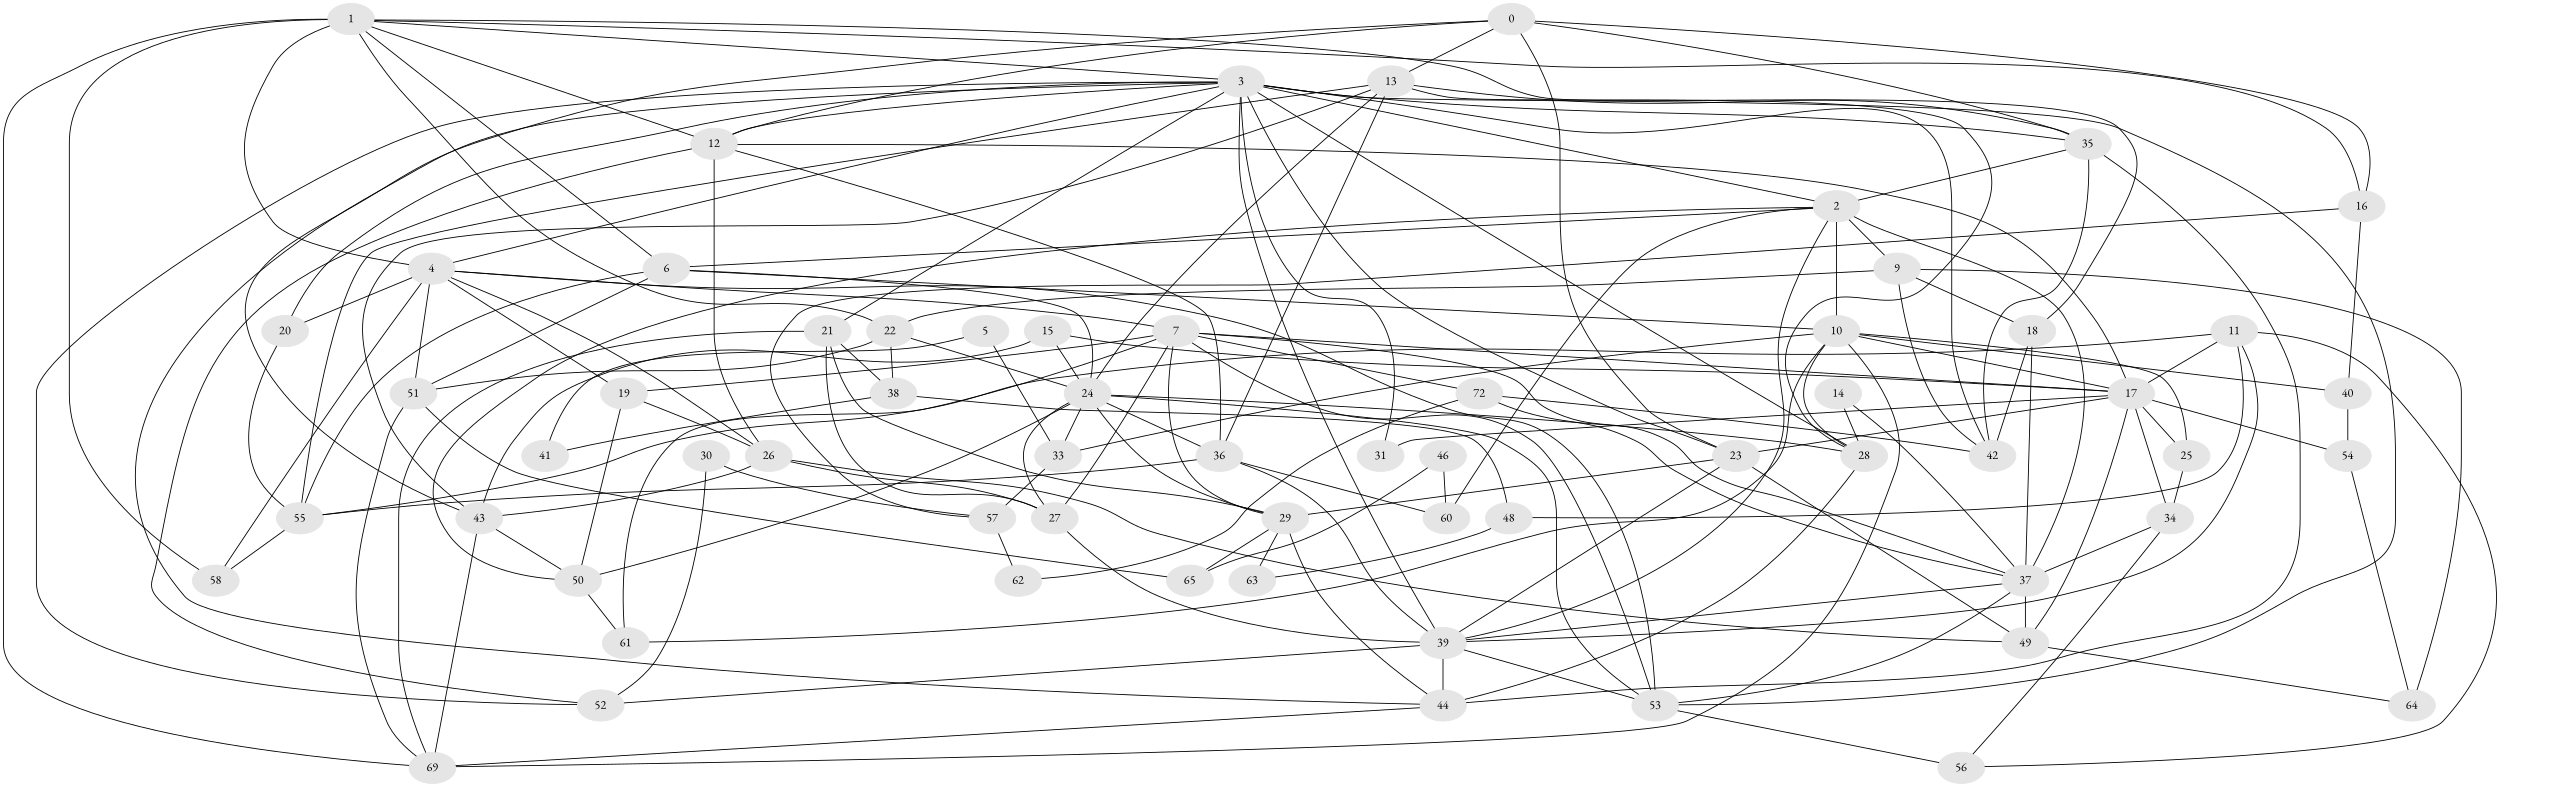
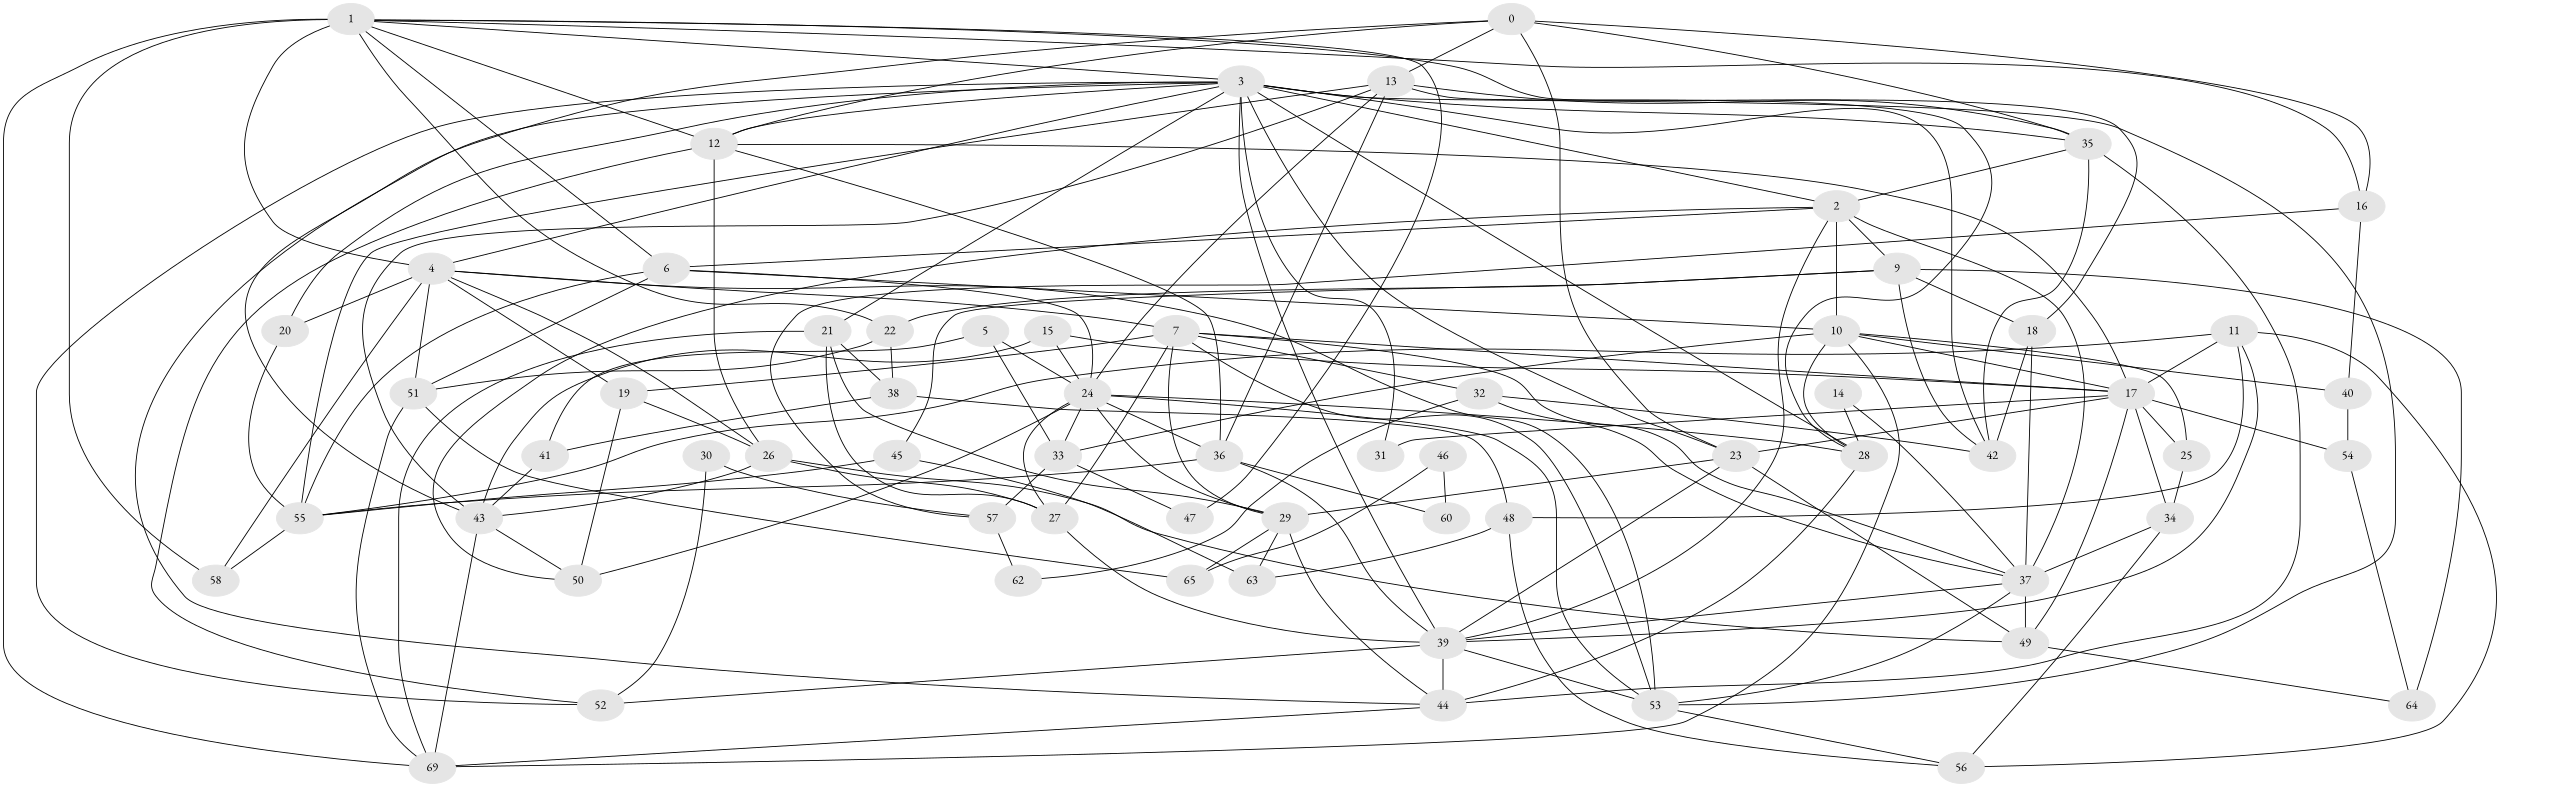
(1604, 294) -> none
(993, 363) -> (1037, 362)
(1479, 393) -> (1479, 393)
none -> (897, 456)
none -> (507, 492)
none -> (1190, 518)
(626, 643) -> none
none -> (1664, 732)
